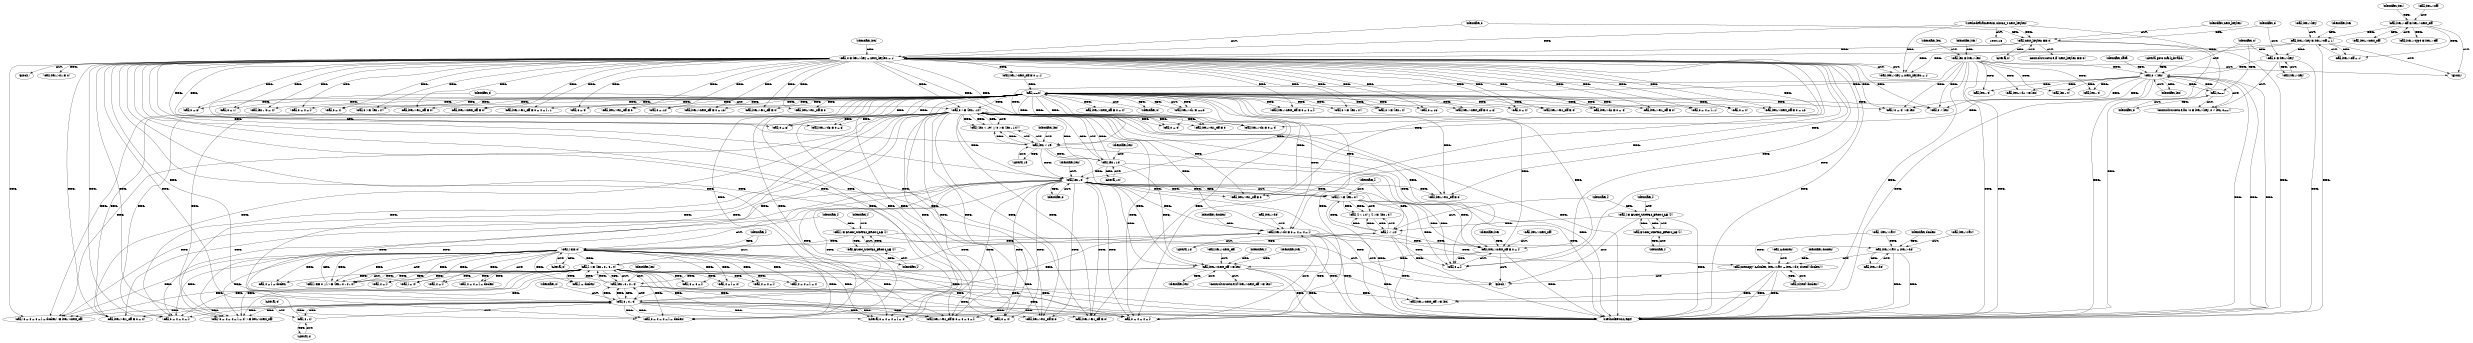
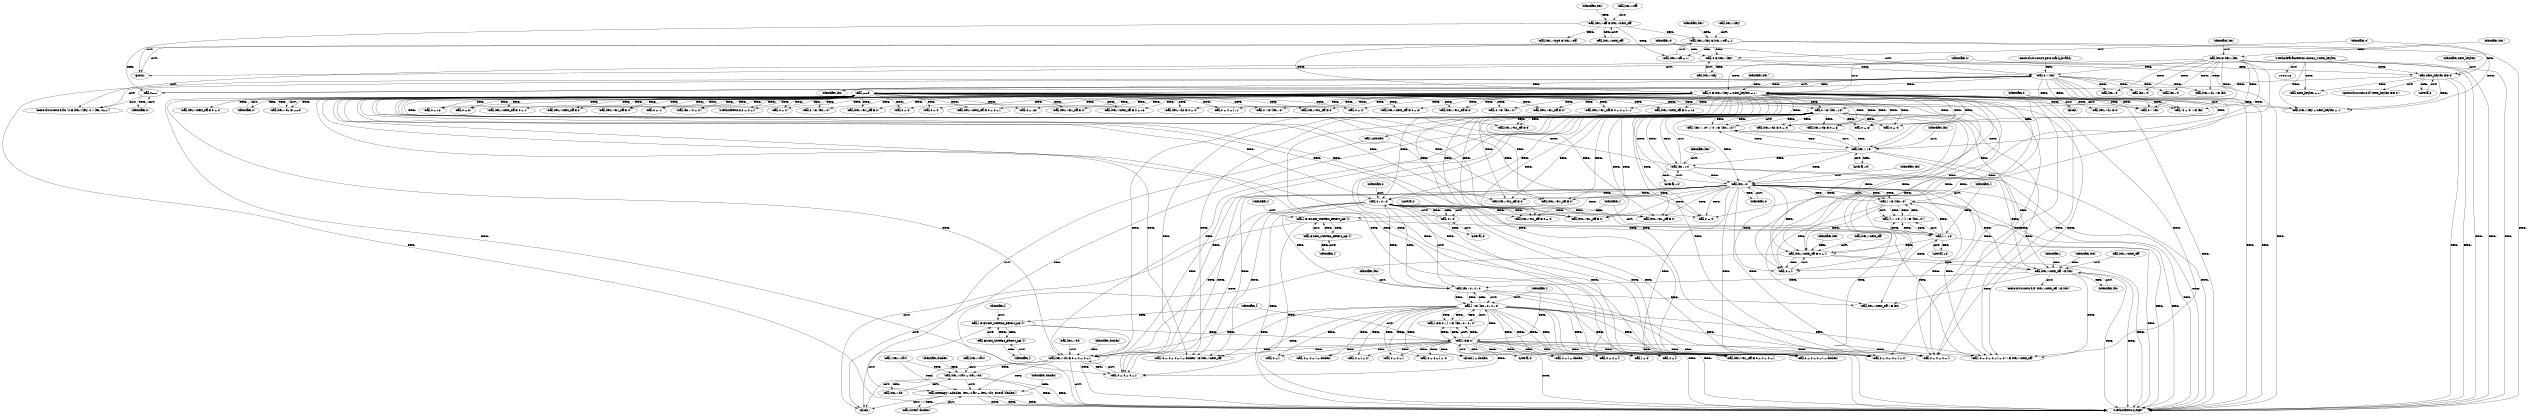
(2117, 58) -> none
(2165, 58) -> (2045, 58)
(1882, 67) -> (2249, 102)
(1027, 84) -> (681, 97)
none -> (2305, 93)
(301, 111) -> (737, 111)
(1027, 137) -> (1812, 139)
(540, 153) -> (1504, 119)
none -> (1911, 210)
(940, 241) -> (1283, 347)
(520, 267) -> (1382, 350)
(1348, 276) -> (1079, 384)
(583, 285) -> (1476, 358)
(886, 319) -> (1889, 358)
